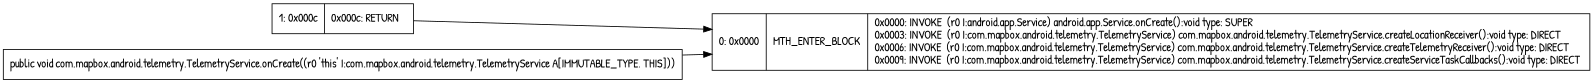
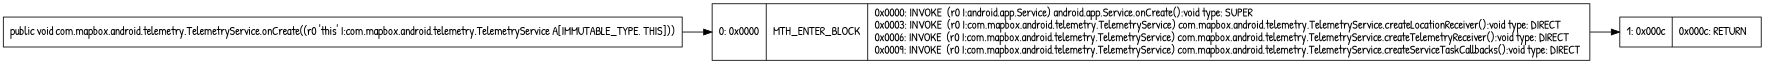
(559, 25) -> (1601, 32)
